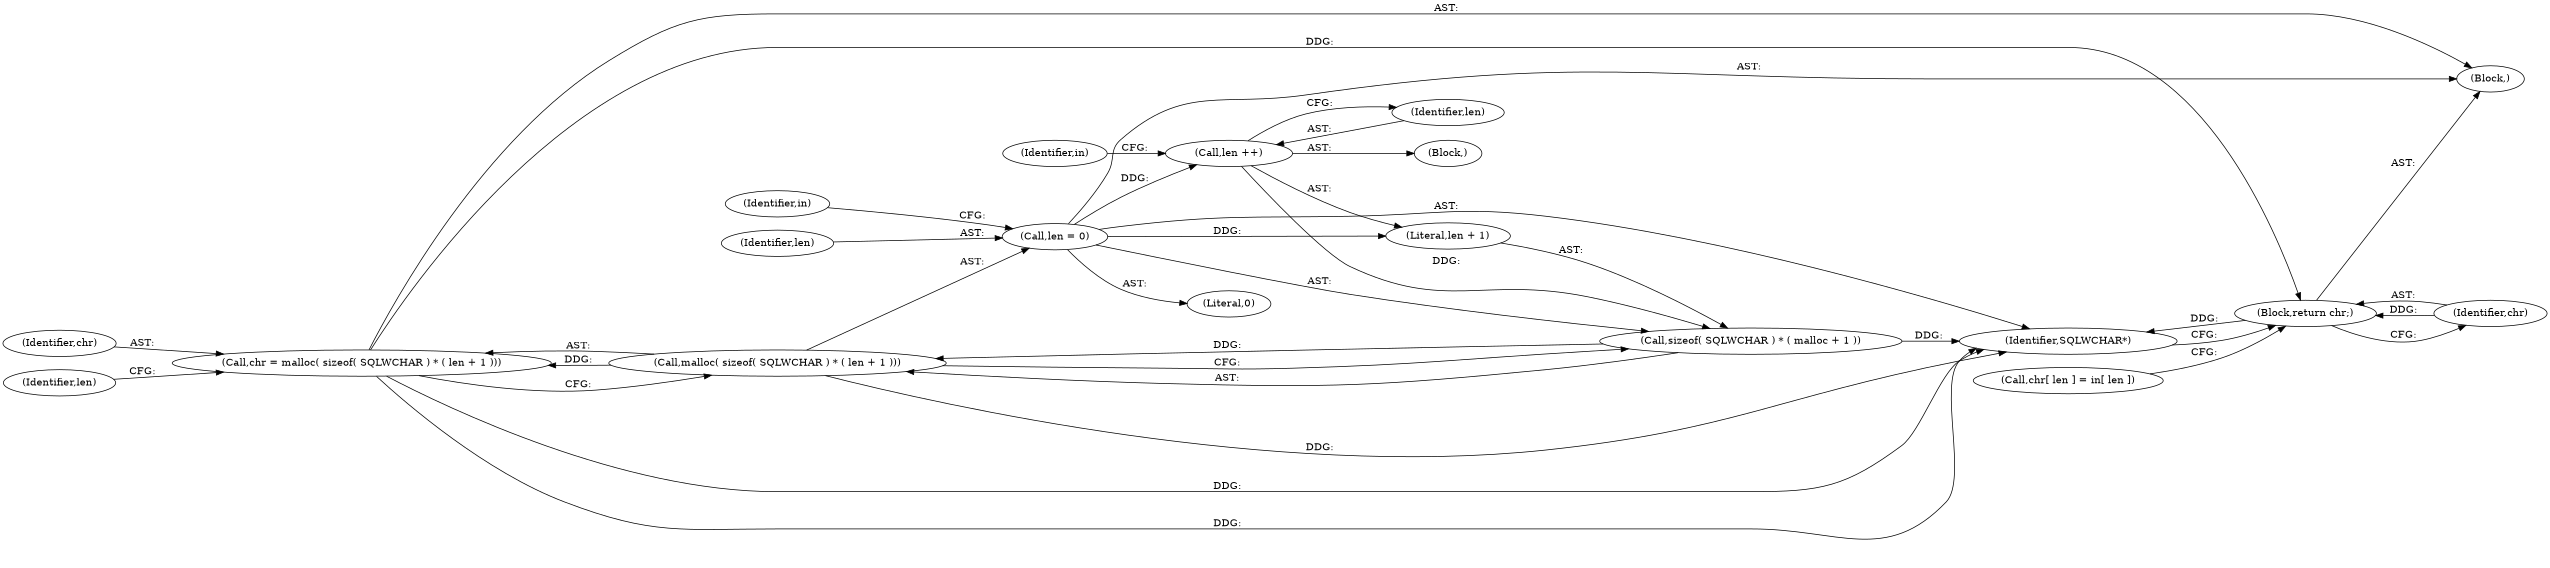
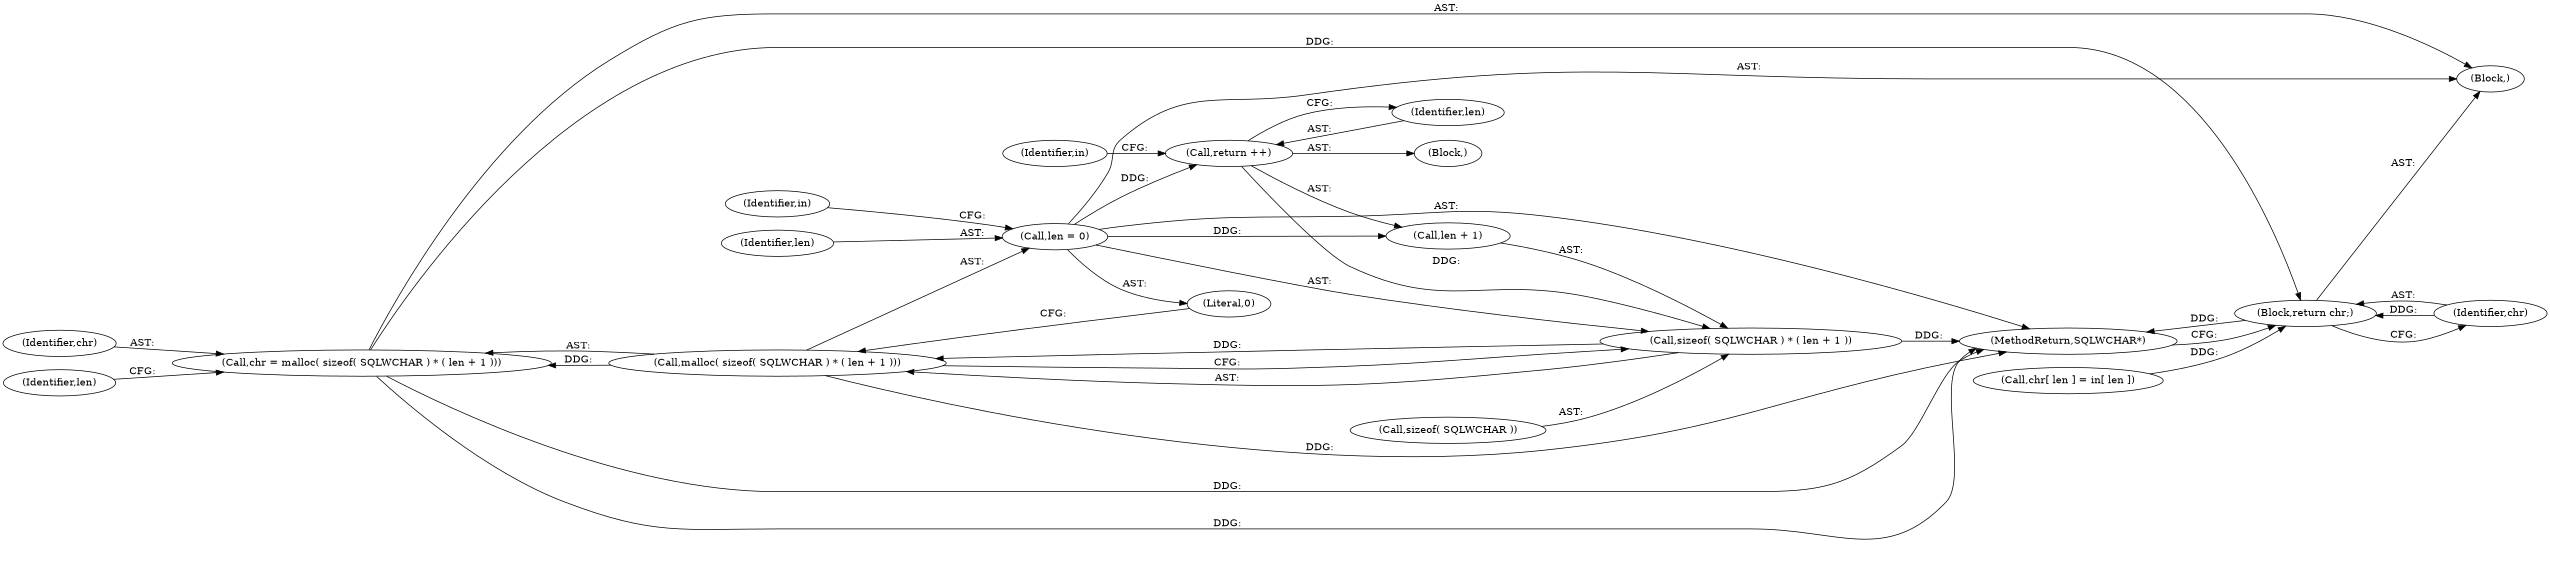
(1229, 153) -> (1229, 153)
(1448, 236) -> (1448, 236)
(1751, 341) -> (1751, 341)
(2068, 341) -> (2068, 341)
(2206, 352) -> (2206, 352)
(561, 391) -> (1027, 329)
none -> (1448, 430)
